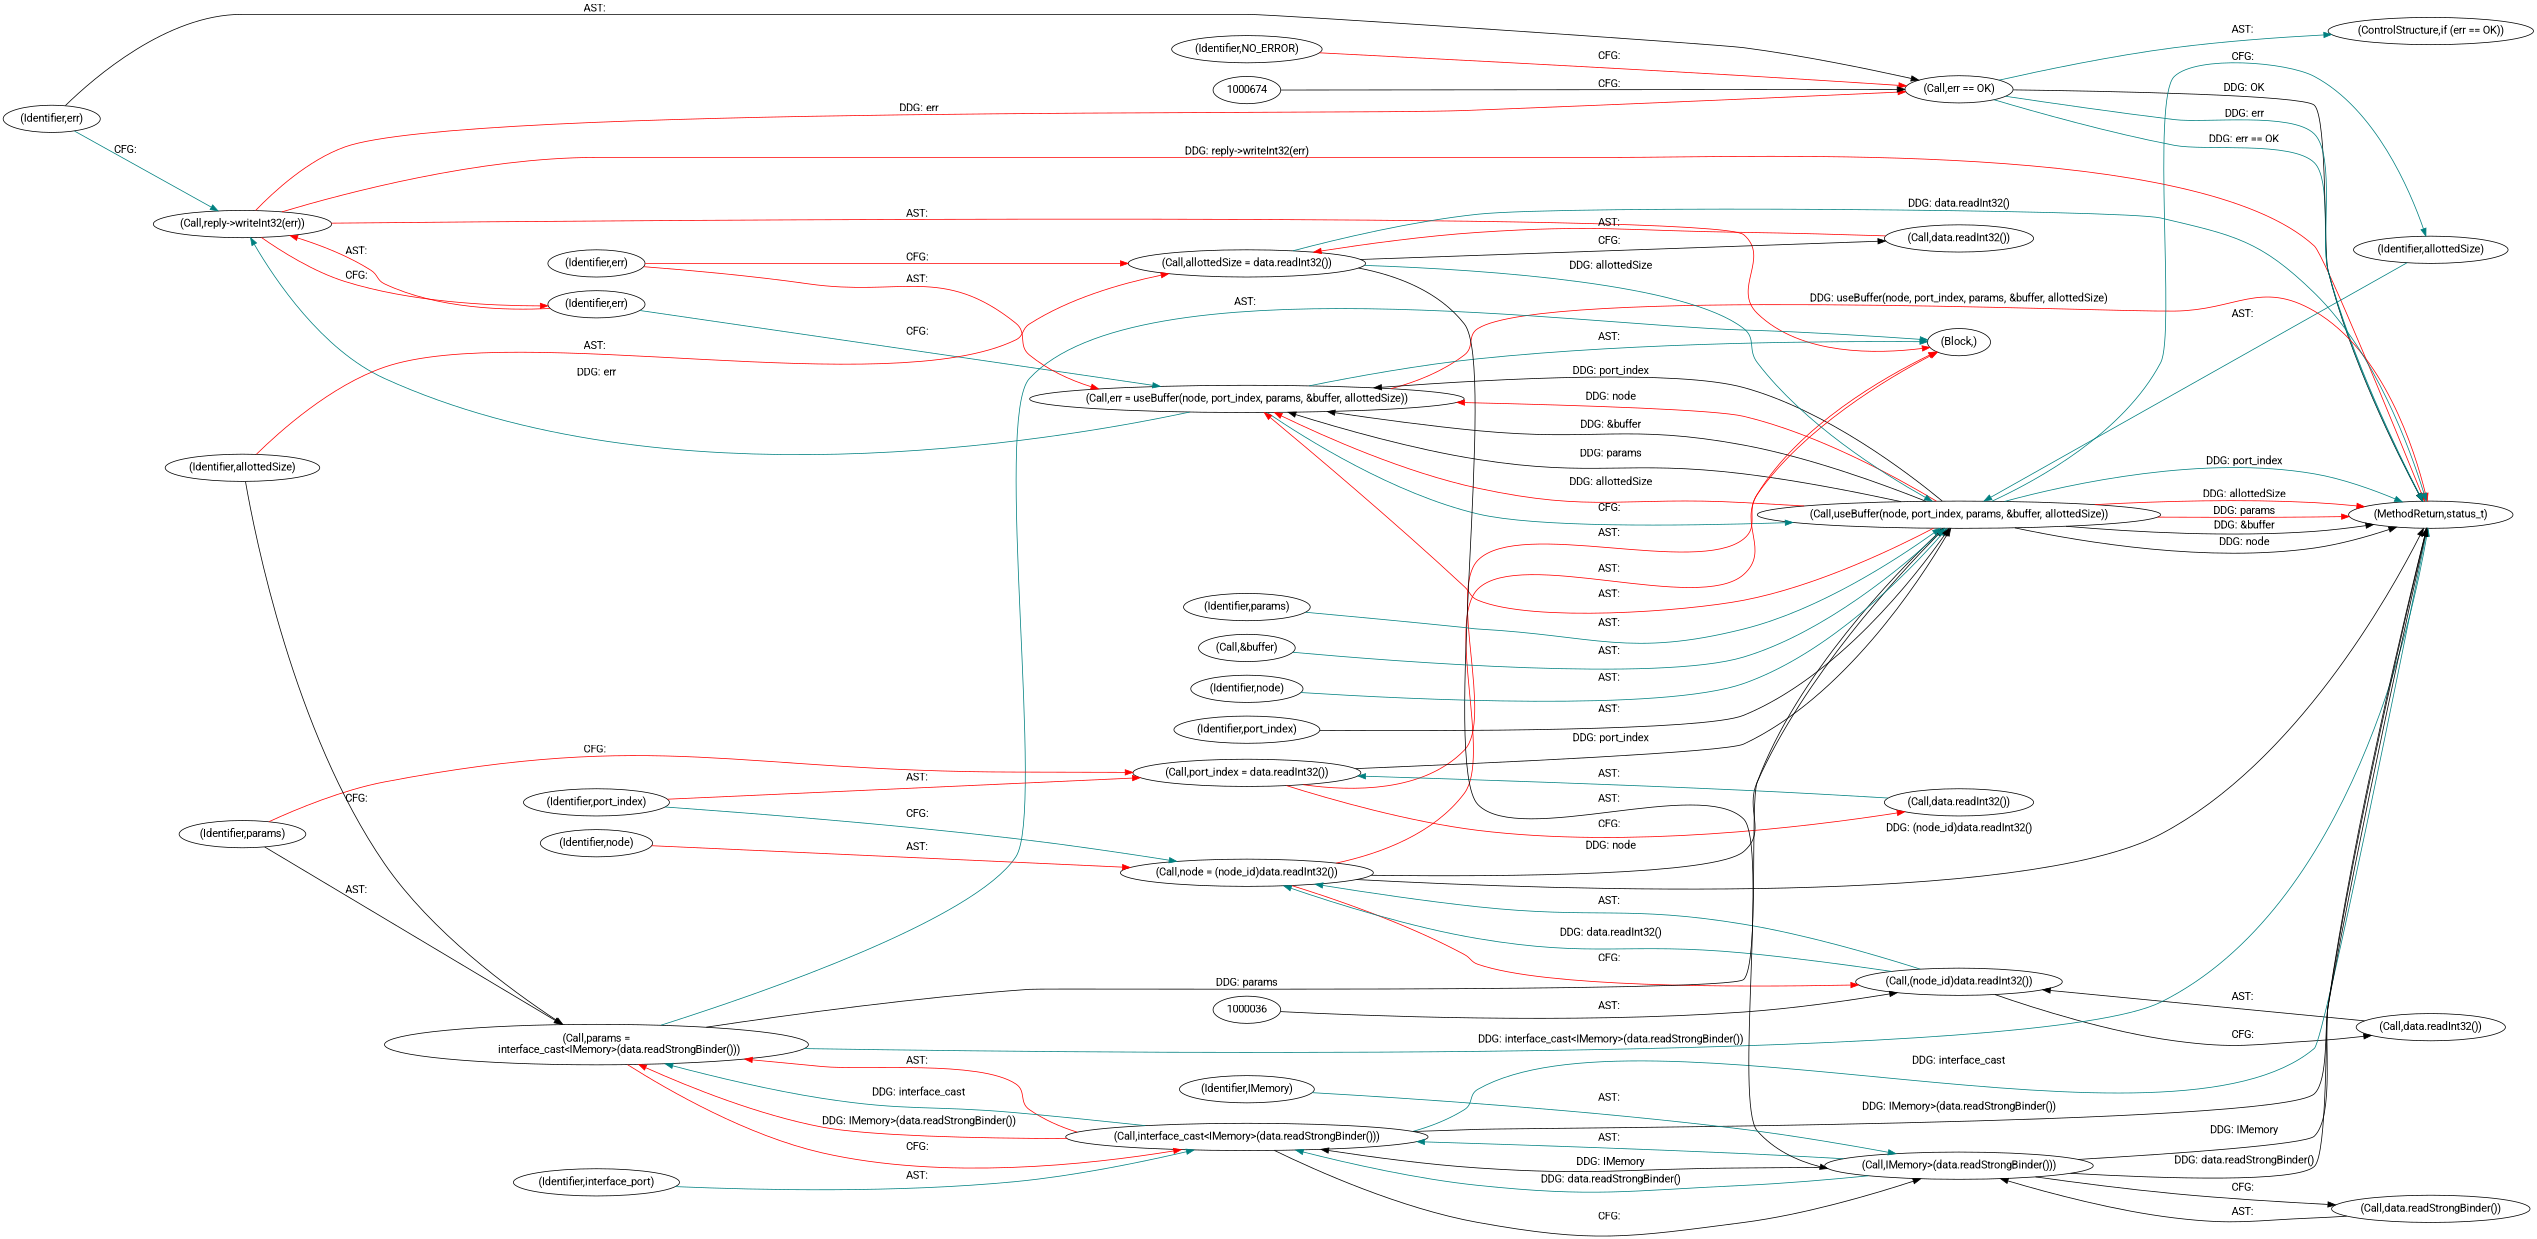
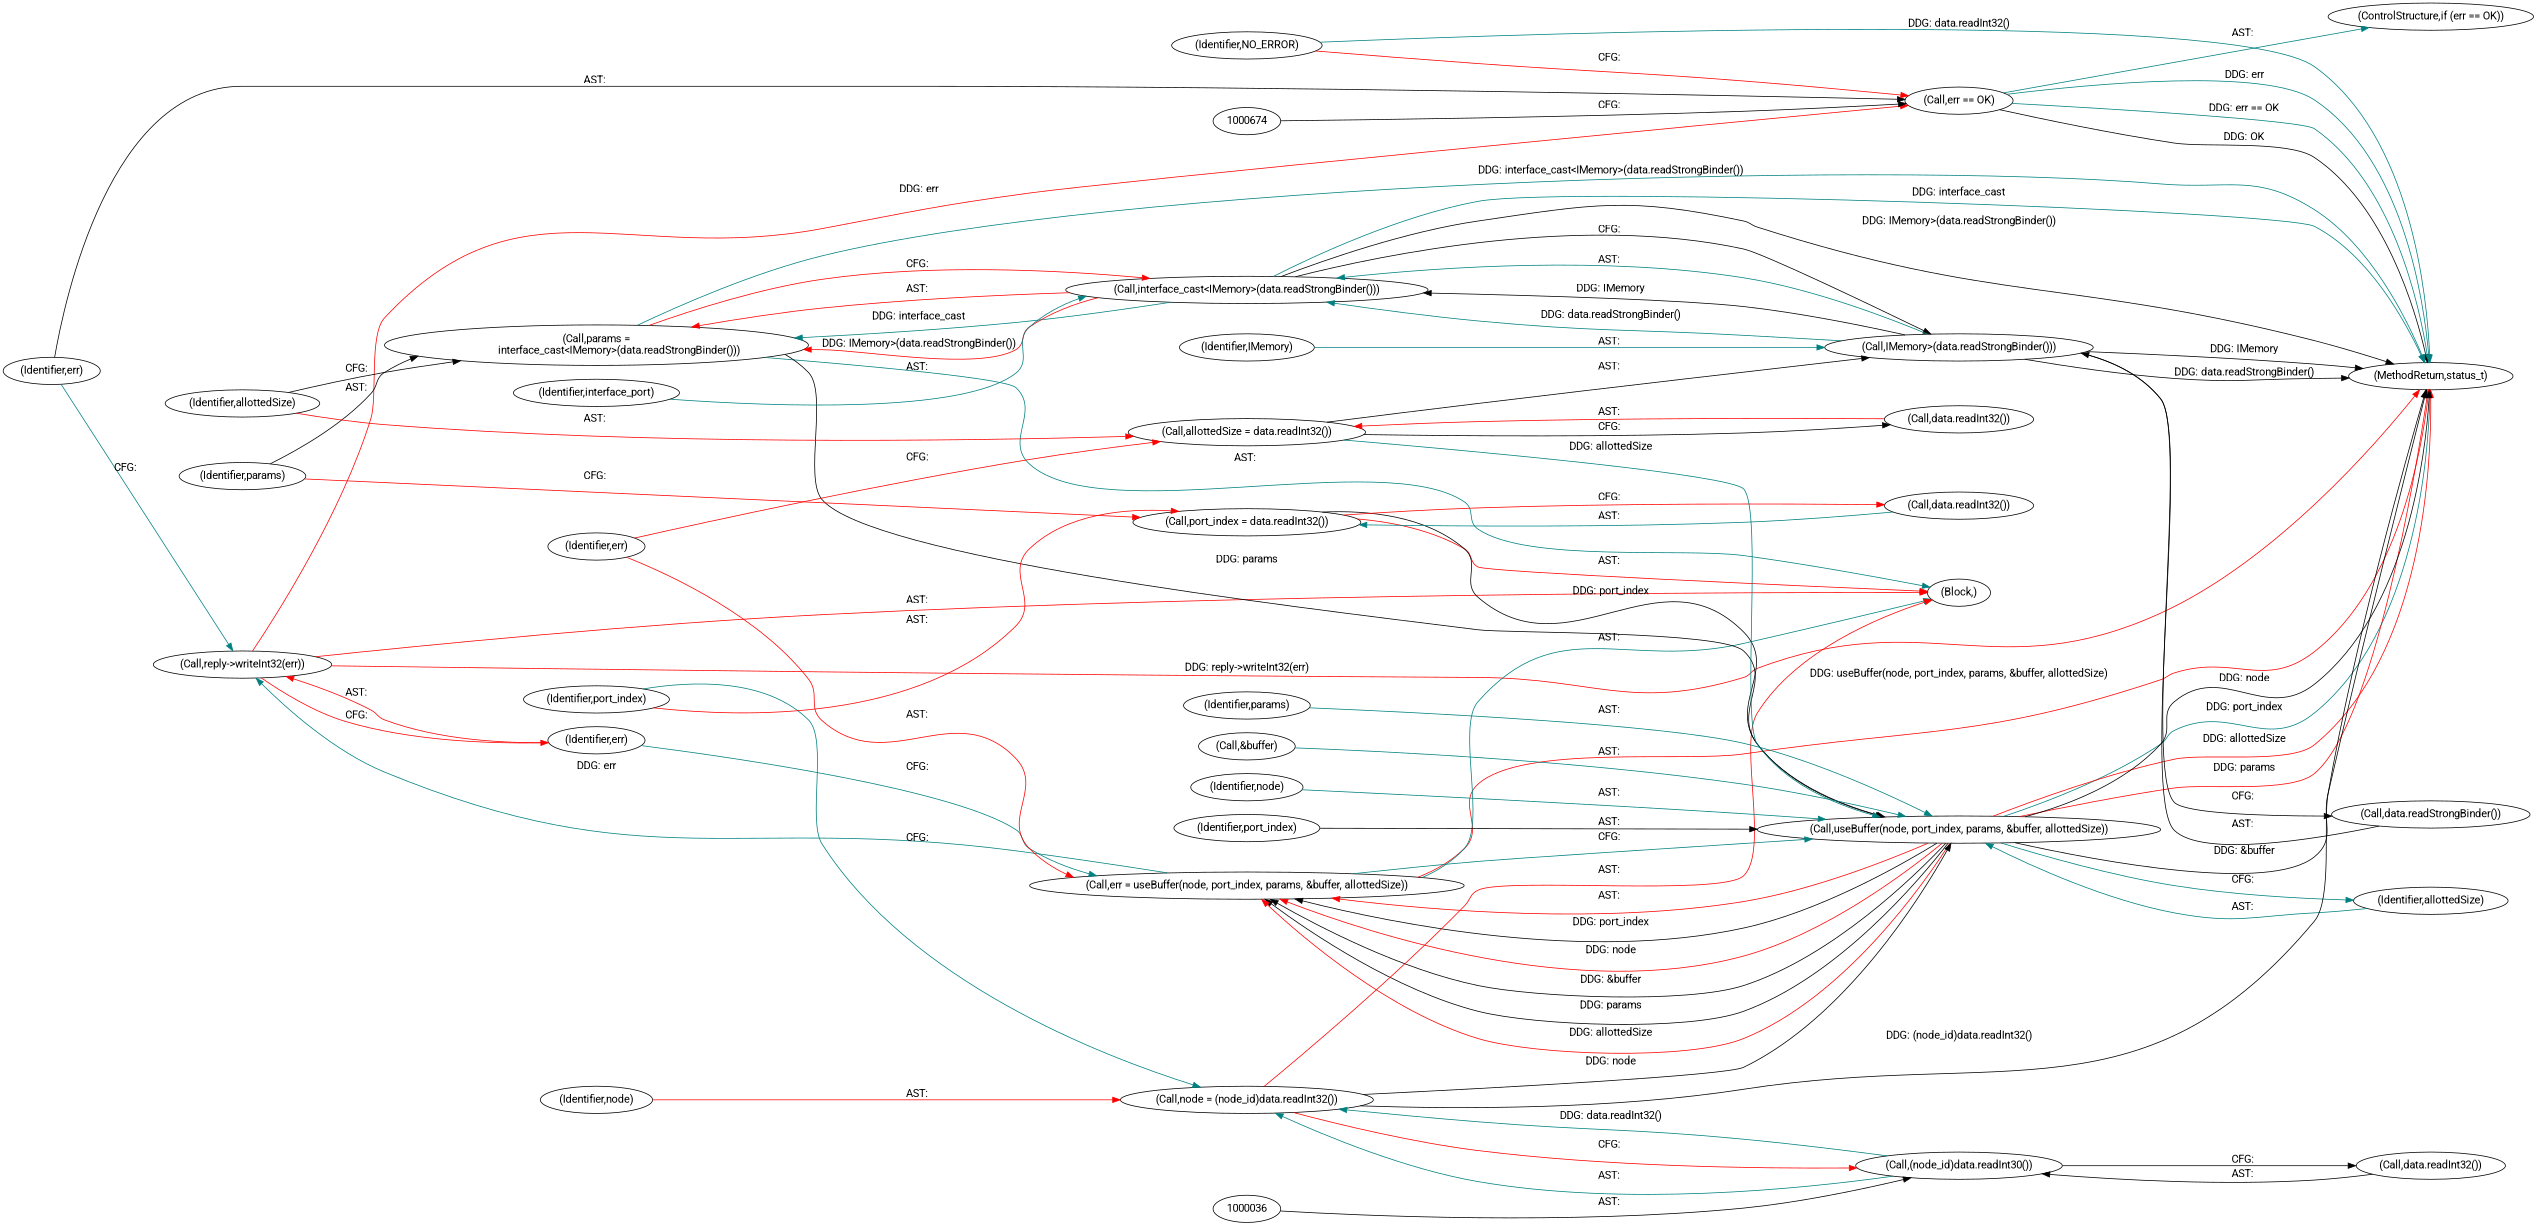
(1927, 210) -> (1979, 31)
(1959, 982) -> (1959, 1166)
